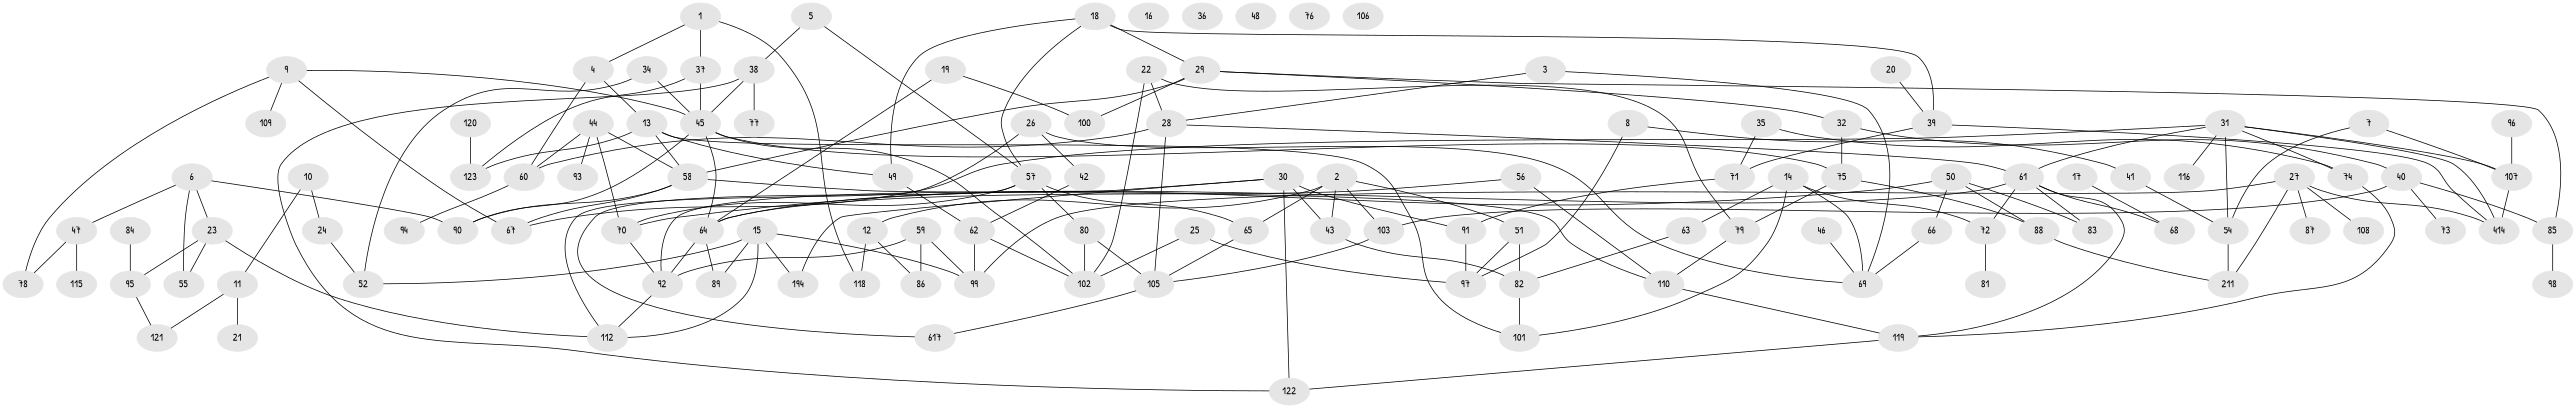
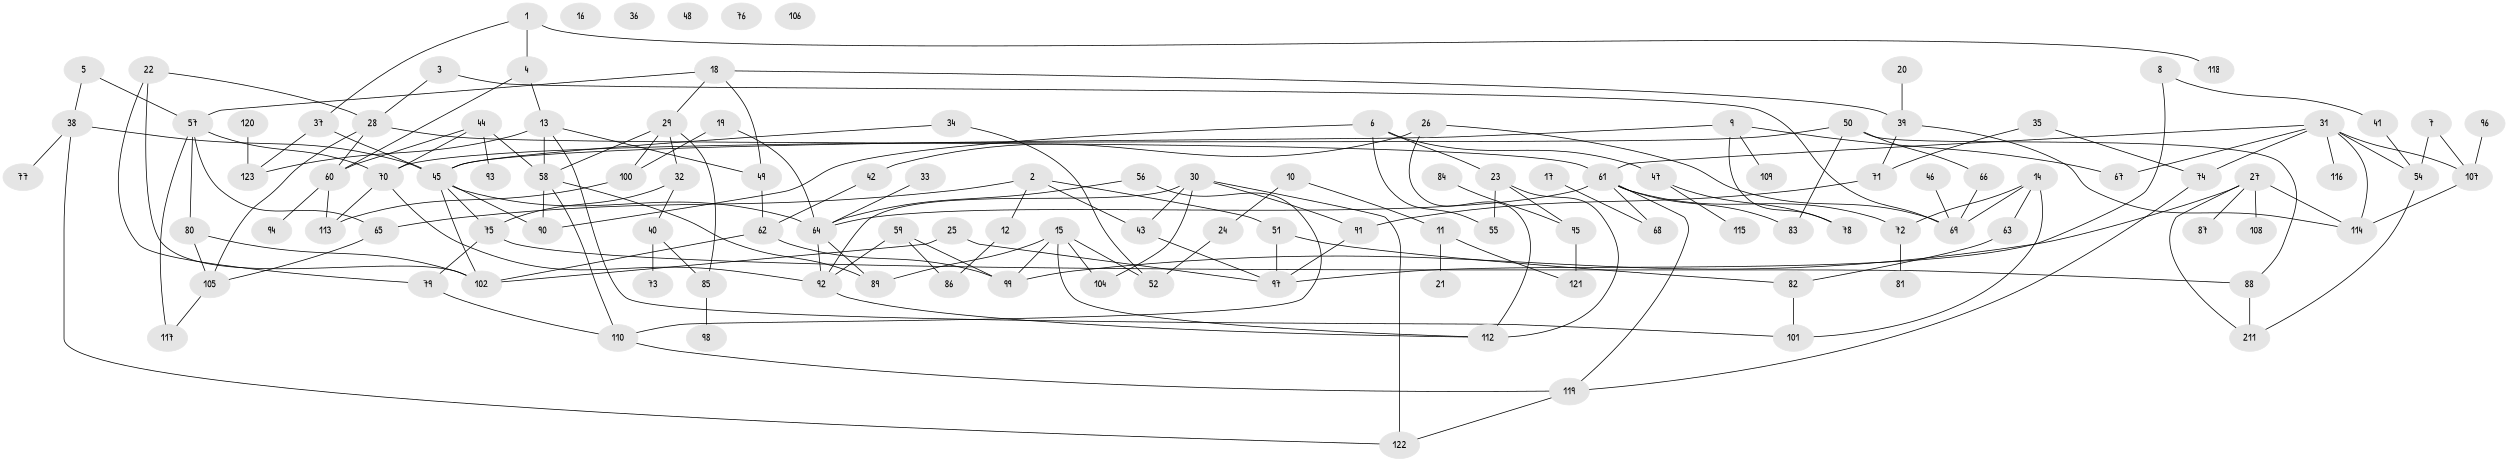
none -> (925, 177)
(581, 207) -> (704, 229)
none -> (325, 231)
(1384, 231) -> none
(2499, 231) -> (2357, 231)
(864, 257) -> none
(1429, 258) -> (1204, 256)
(798, 284) -> (1100, 284)
(935, 338) -> (168, 338)
